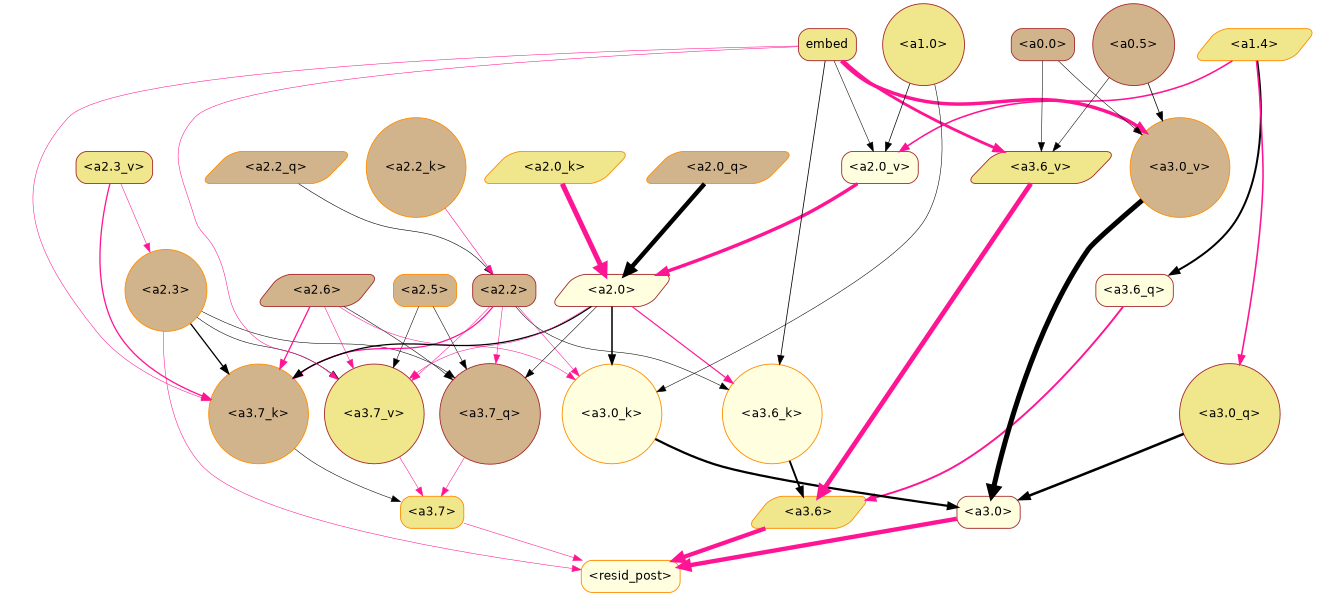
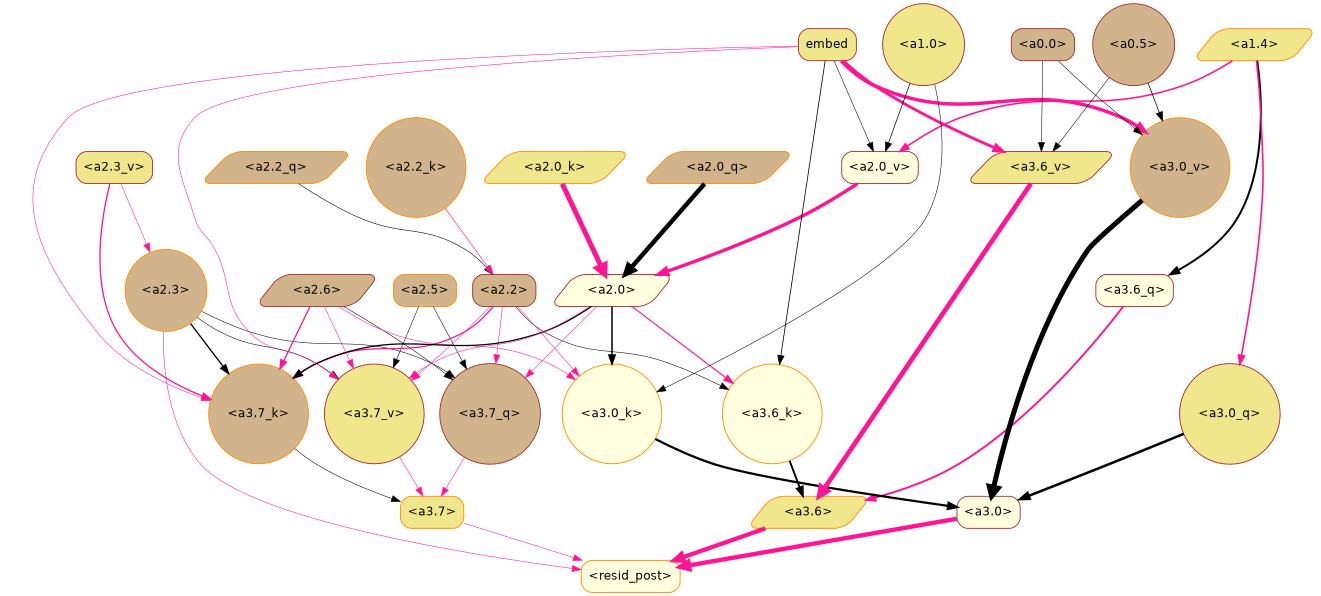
(568, 336) -> (568, 336)
